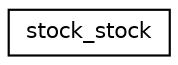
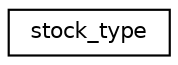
(89, 33) -> (89, 33)
